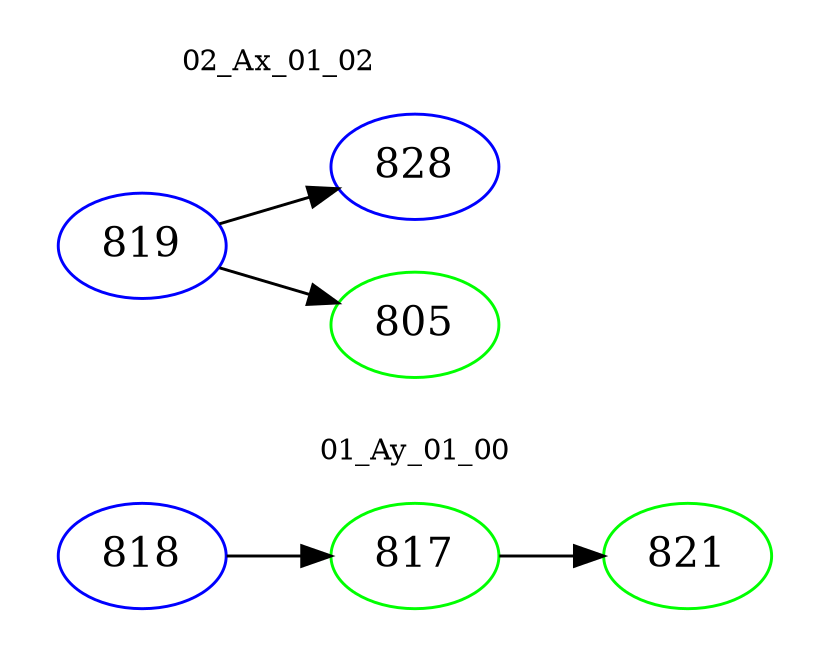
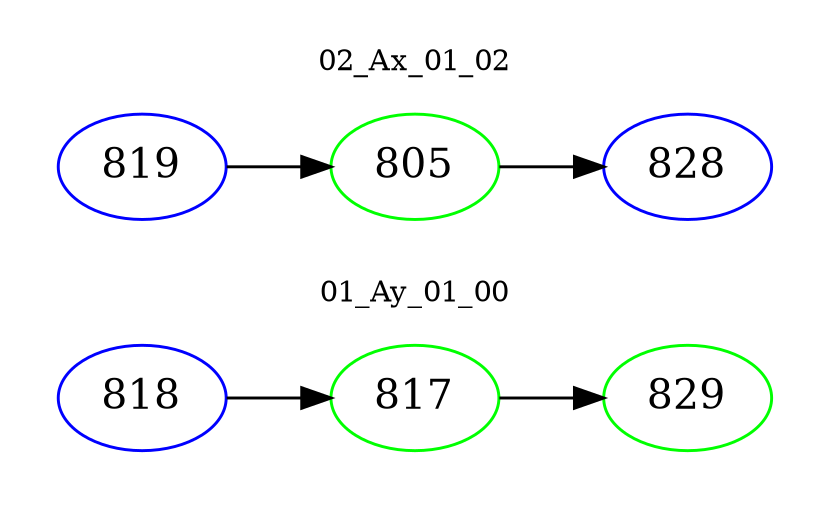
(264, 211) -> (537, 167)
(688, 556) -> (688, 398)
